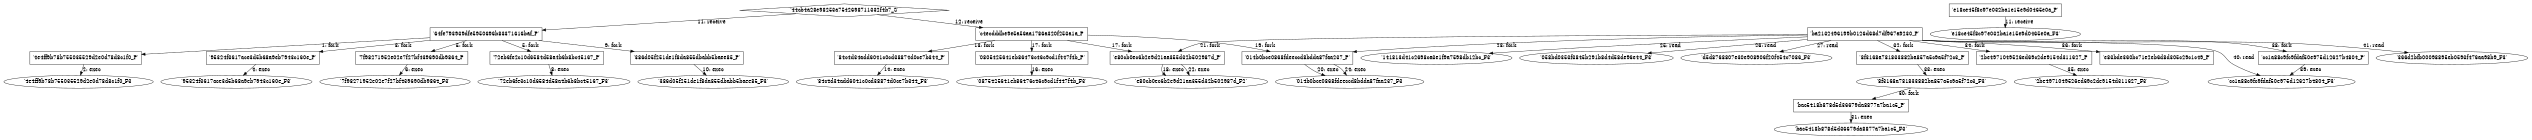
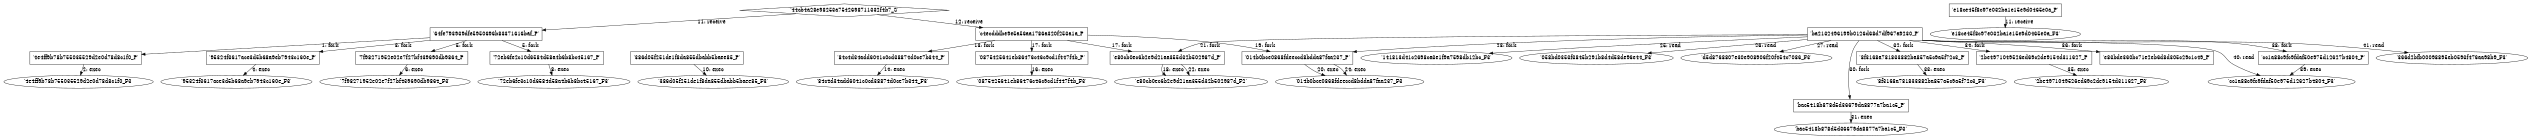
(585, 46) -> none
(1032, 58) -> (1032, 58)
(1893, 93) -> (1849, 67)
